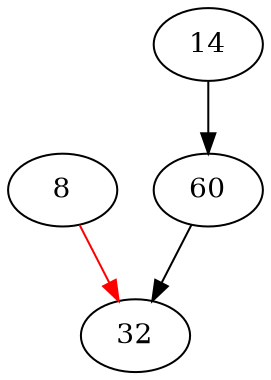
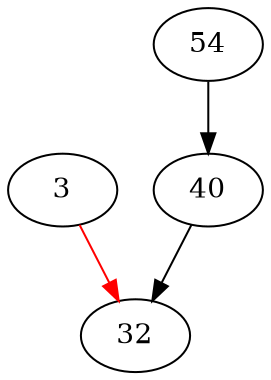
(208, 44) -> (208, 44)
(63, 190) -> (63, 190)
(208, 190) -> (208, 190)
